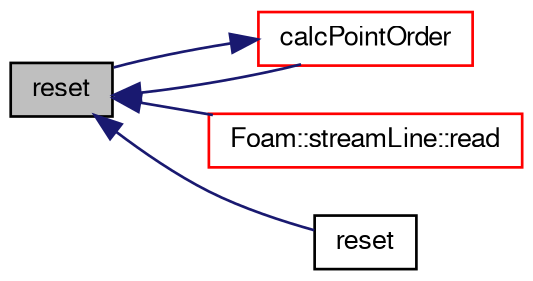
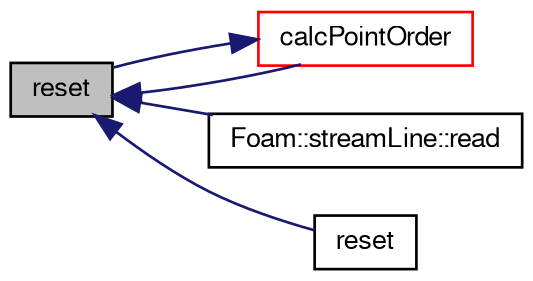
(366, 141) -> (366, 141)
